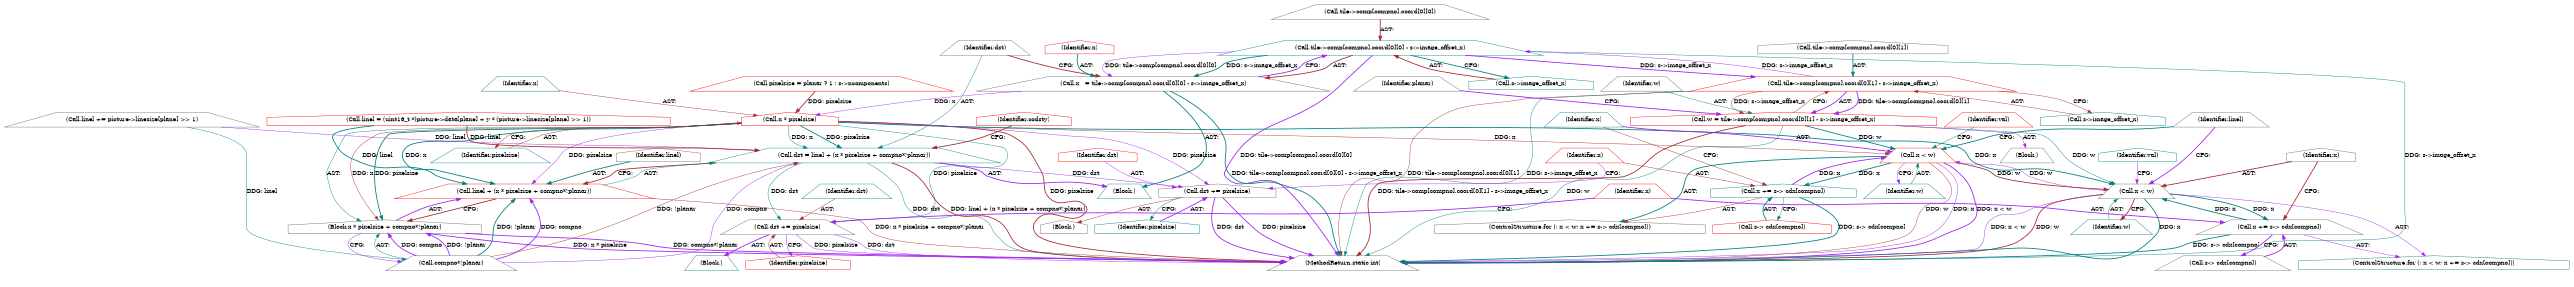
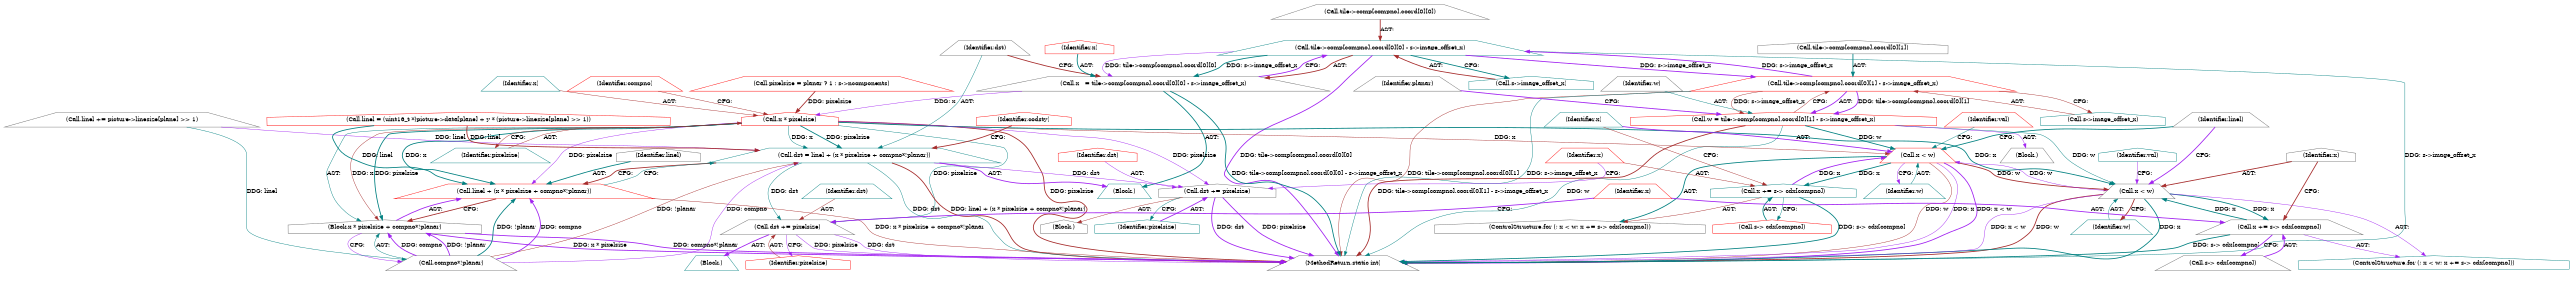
(1671, 59) -> (1671, 59)
none -> (625, 84)
(652, 173) -> (652, 173)
